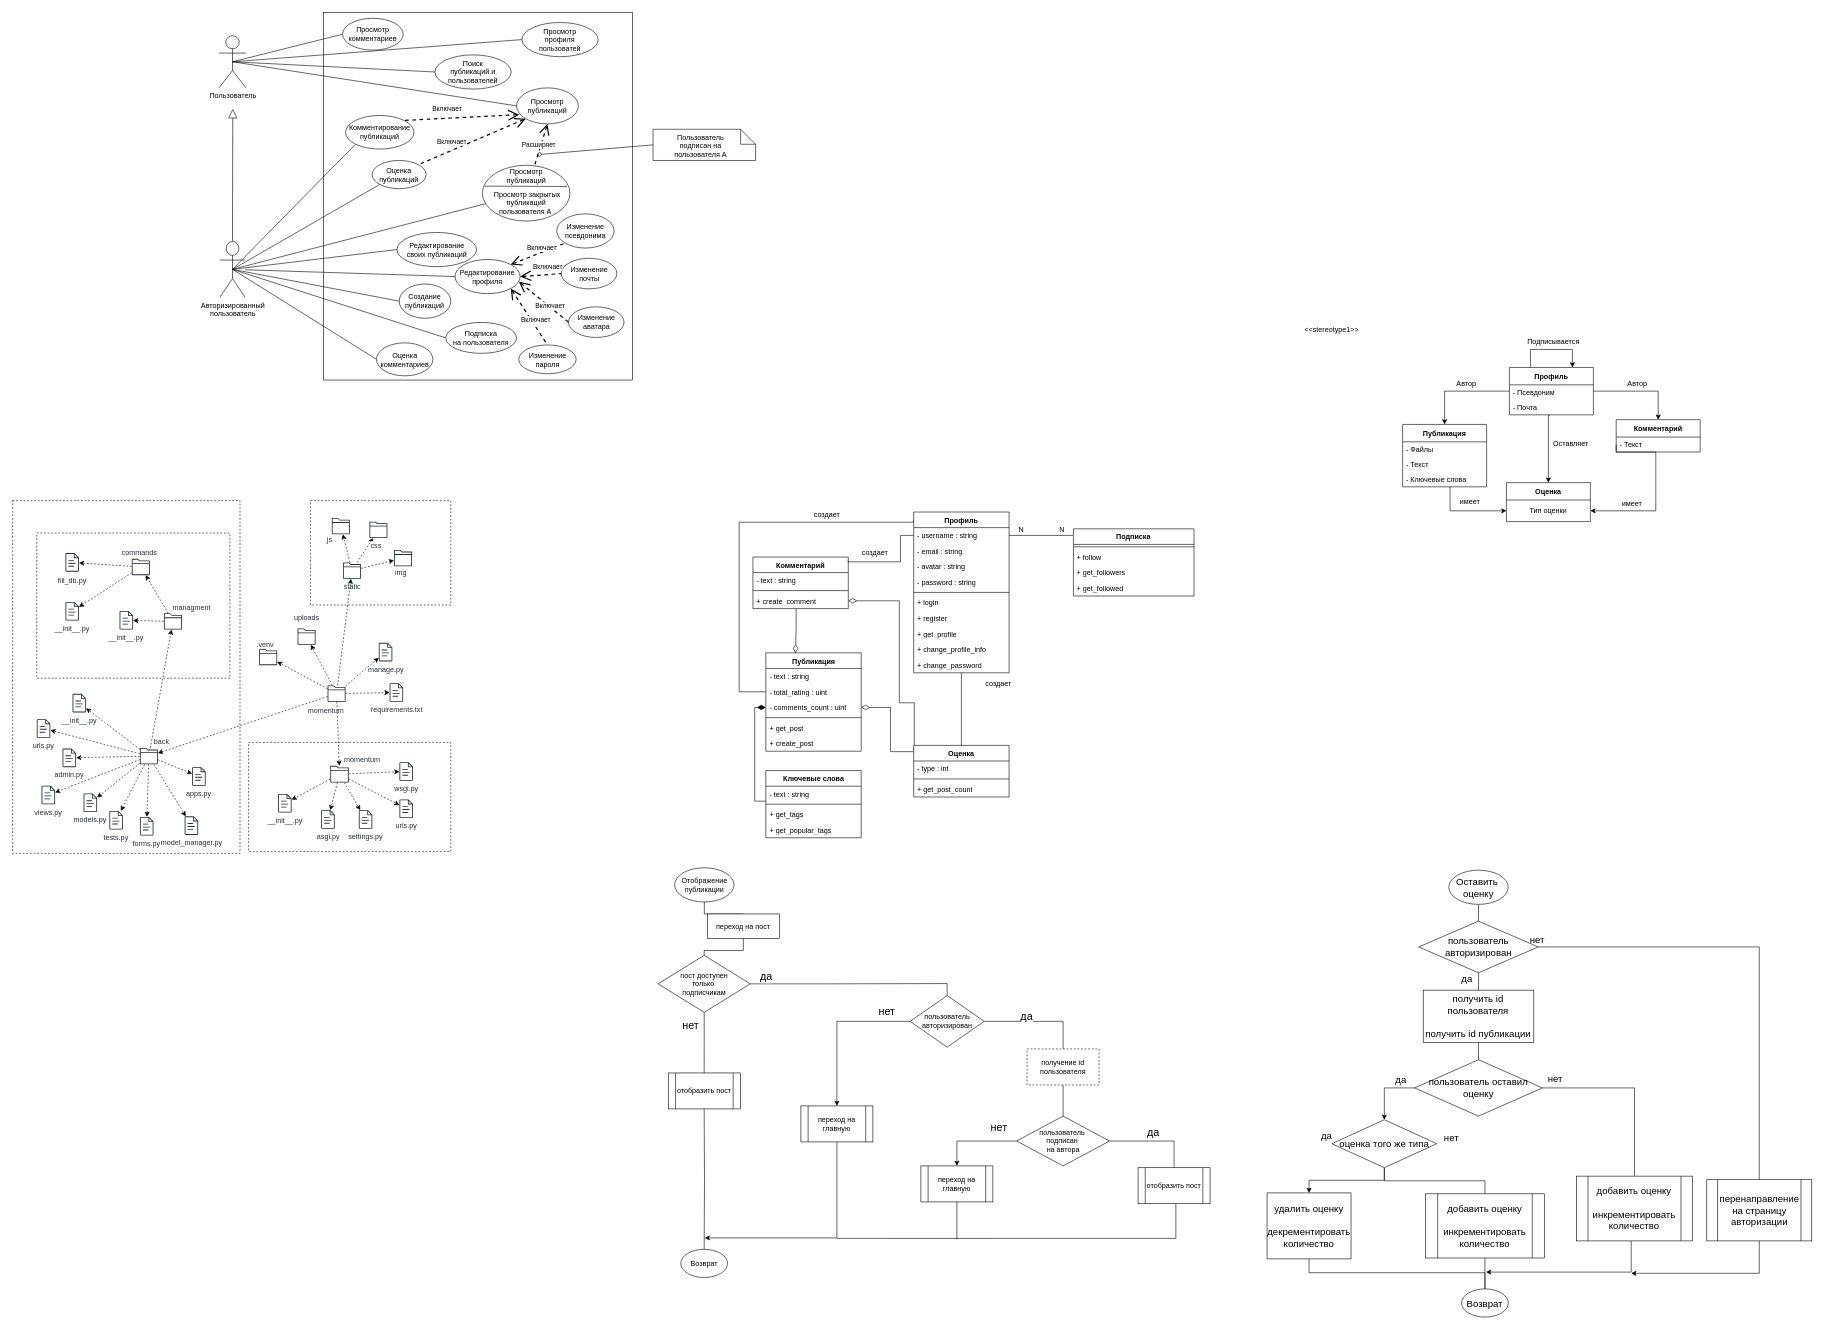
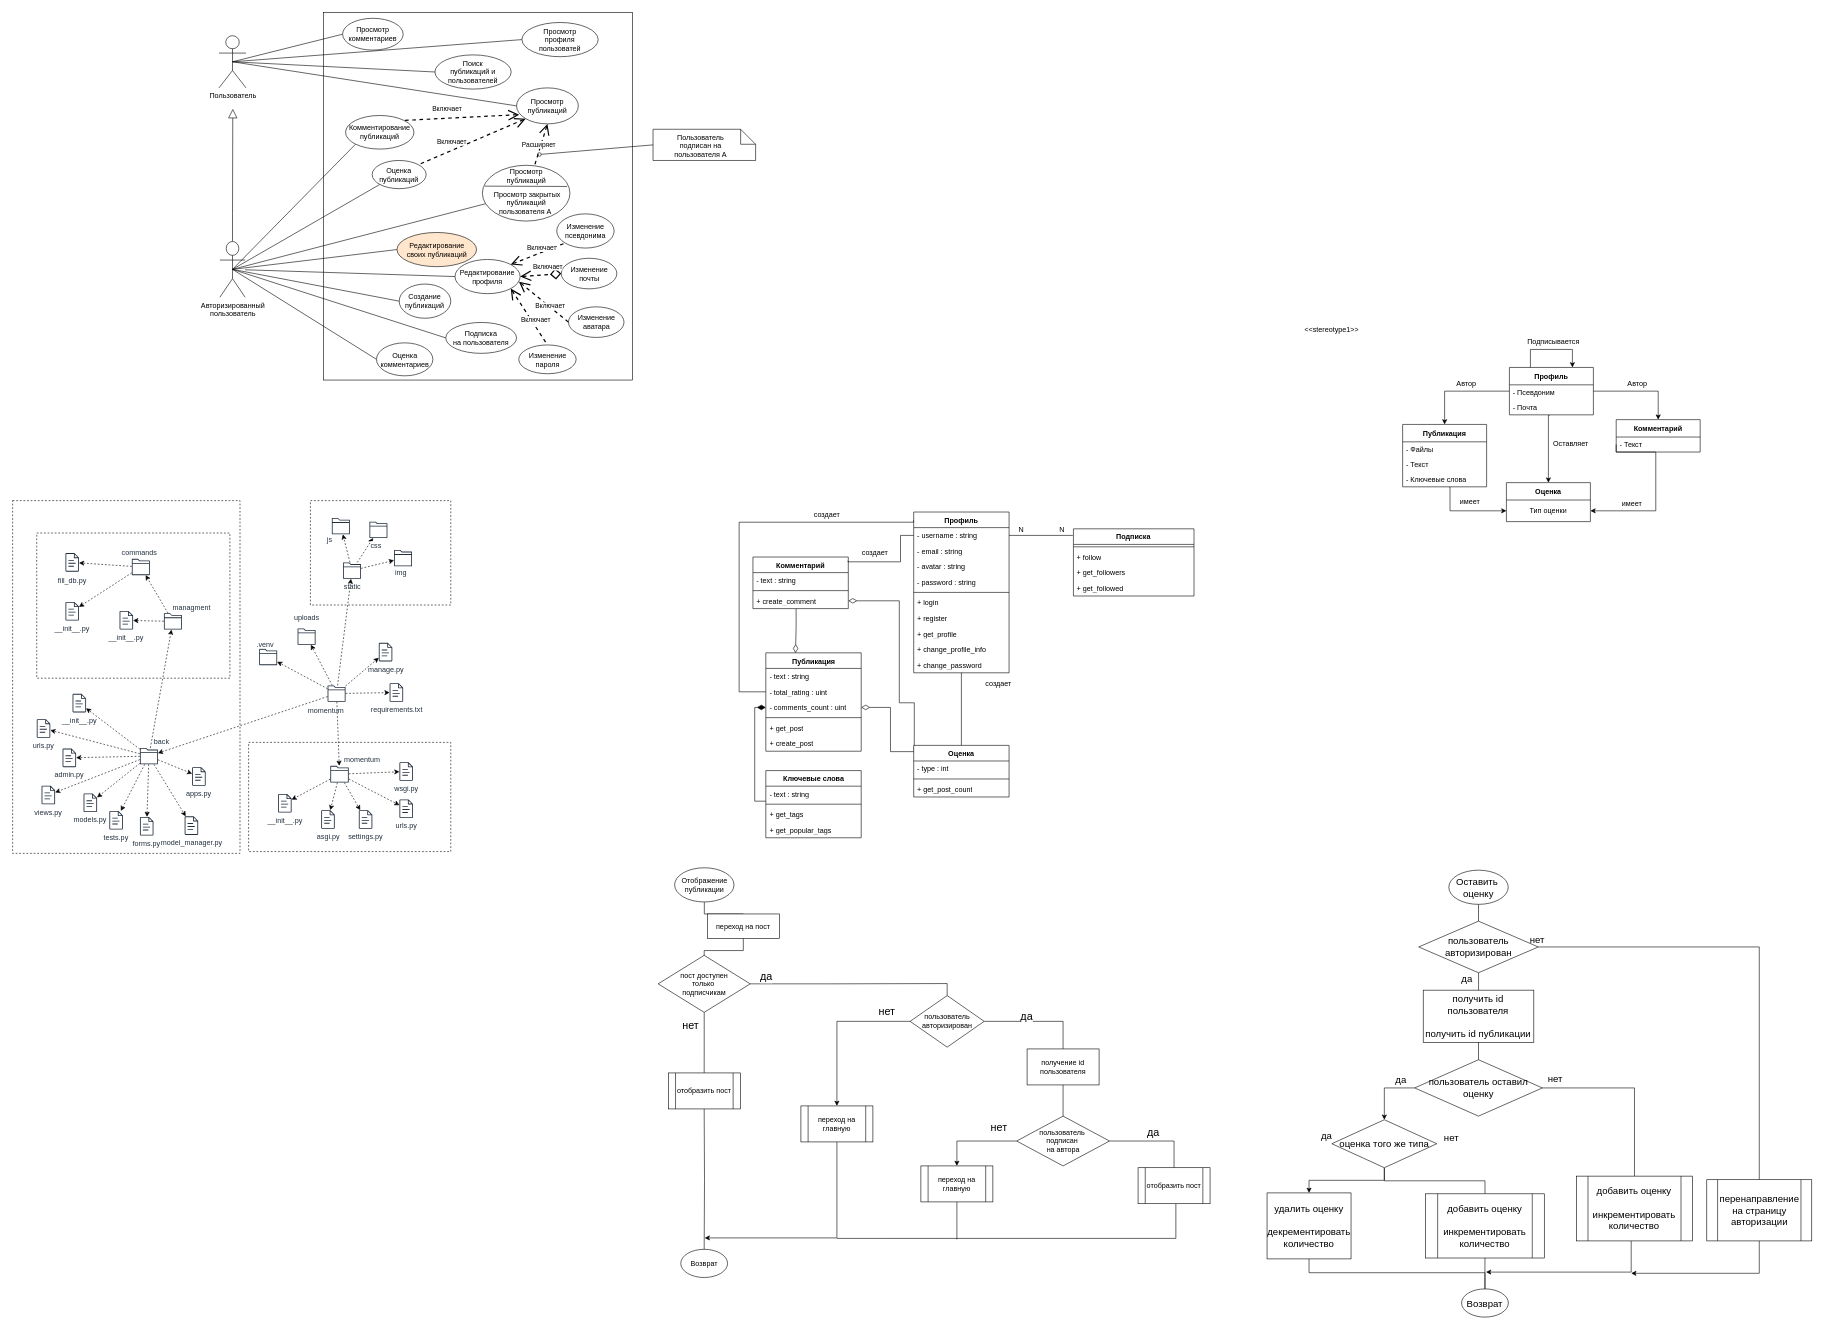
(436, 250) -> (436, 250)
(554, 274) -> (549, 275)
(1063, 1067) -> (1063, 1067)
